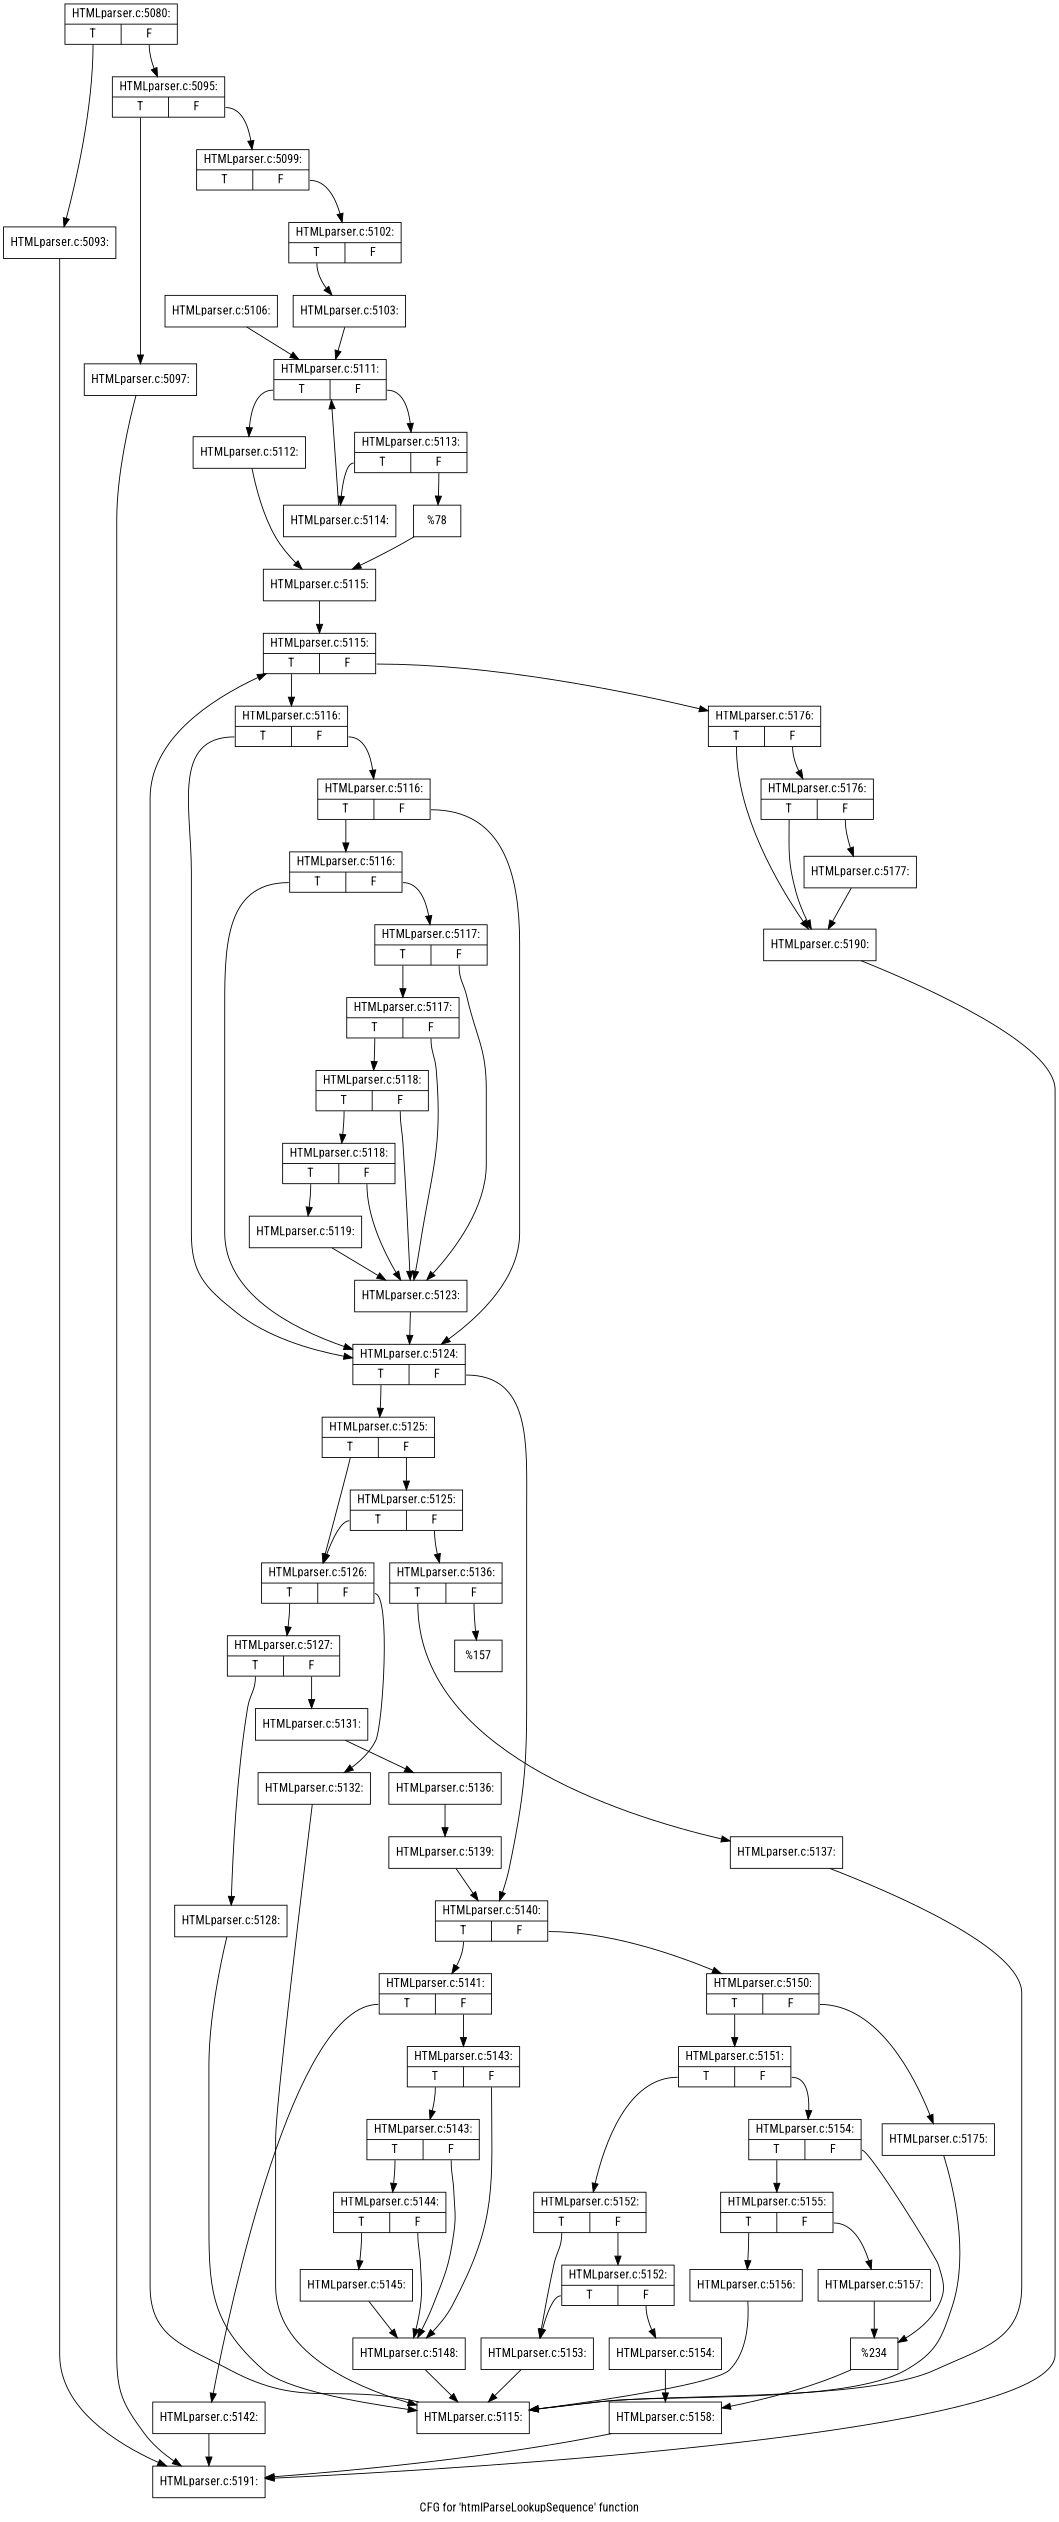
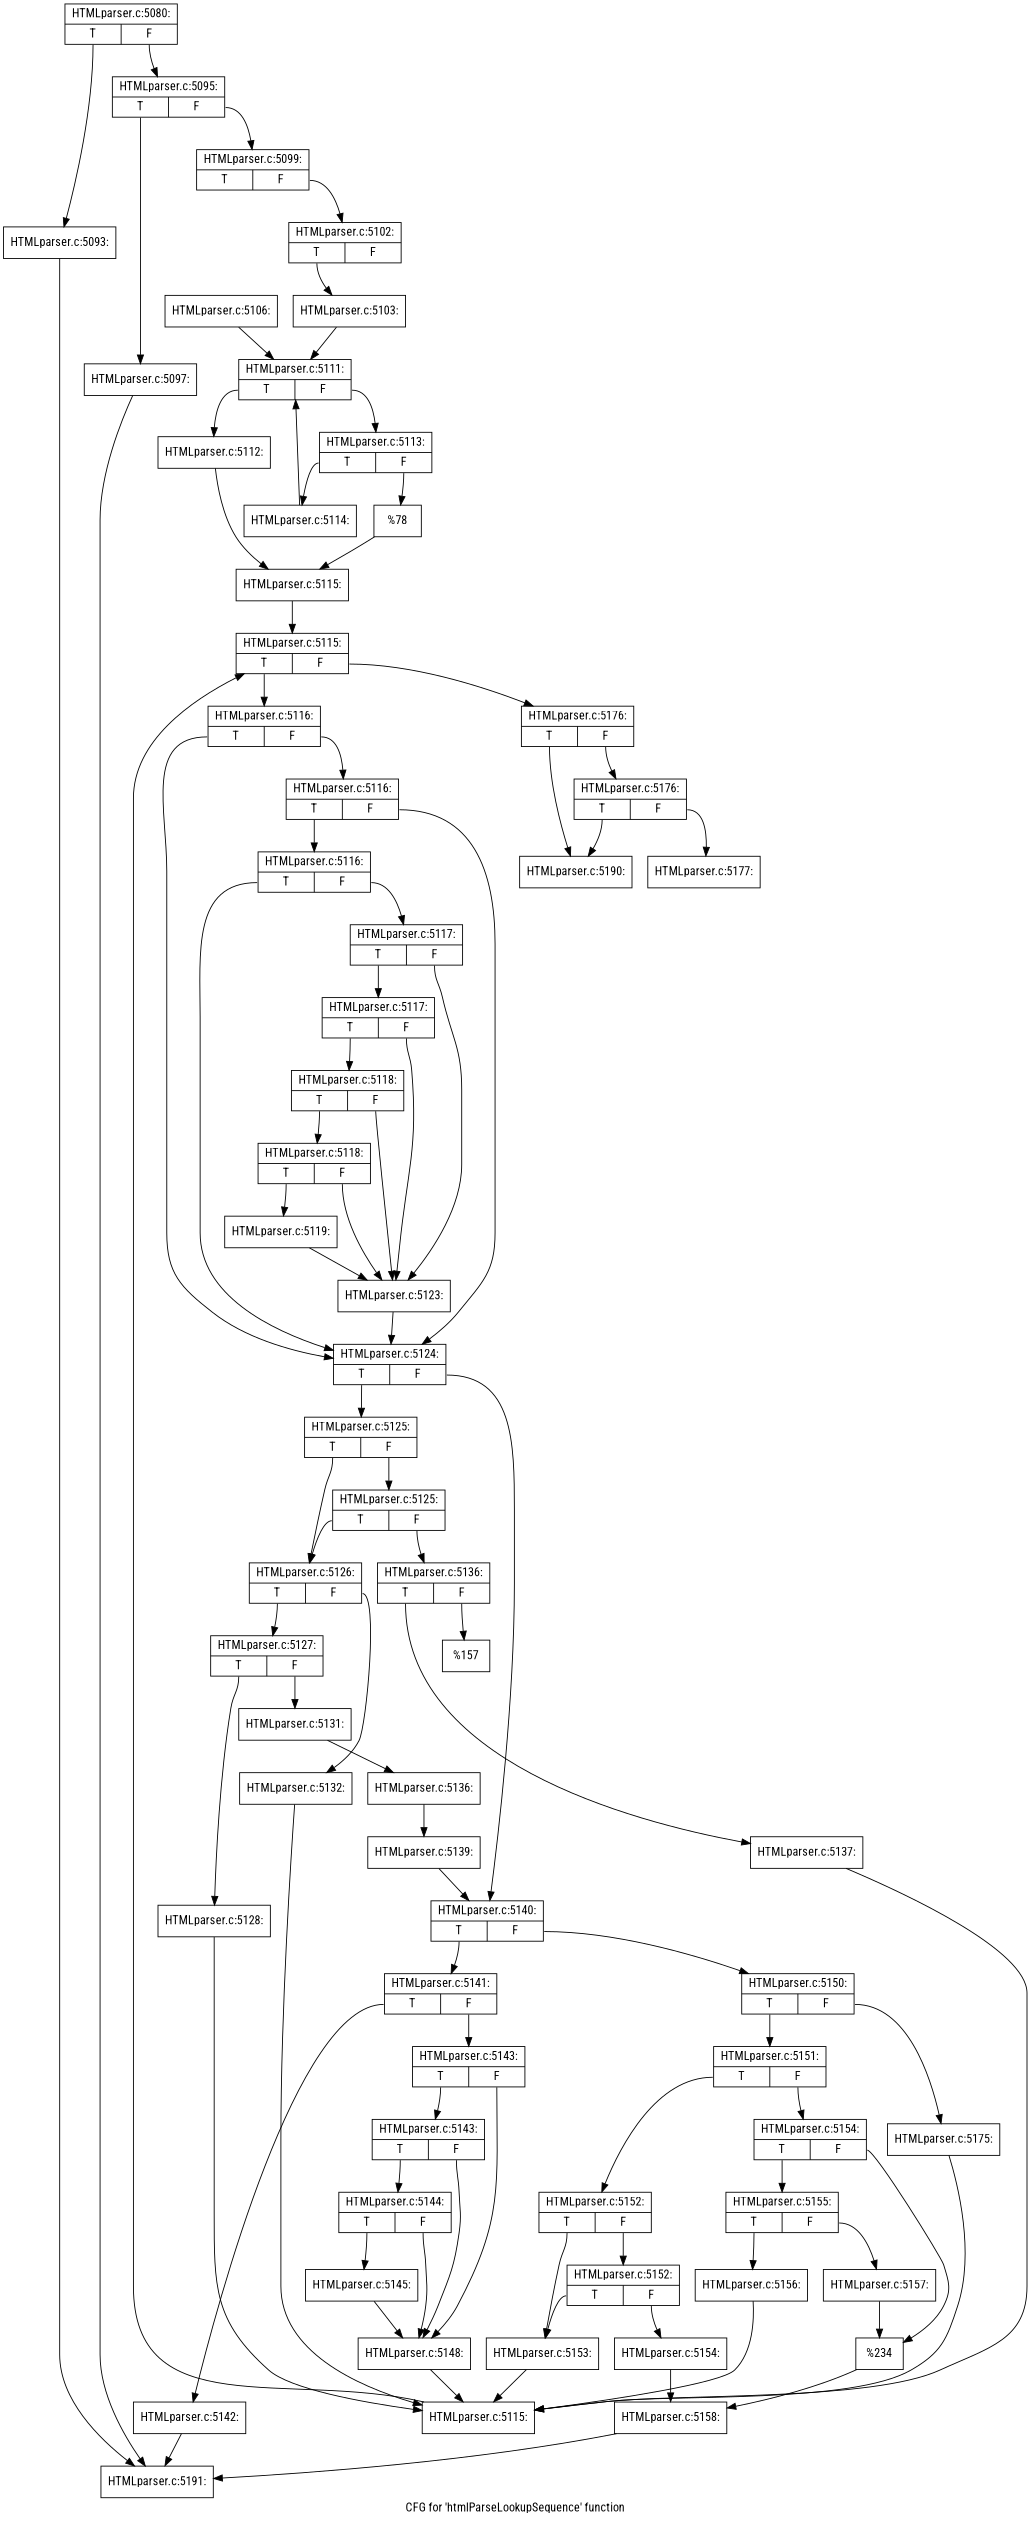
(842, 905) -> none
(1055, 2003) -> none
